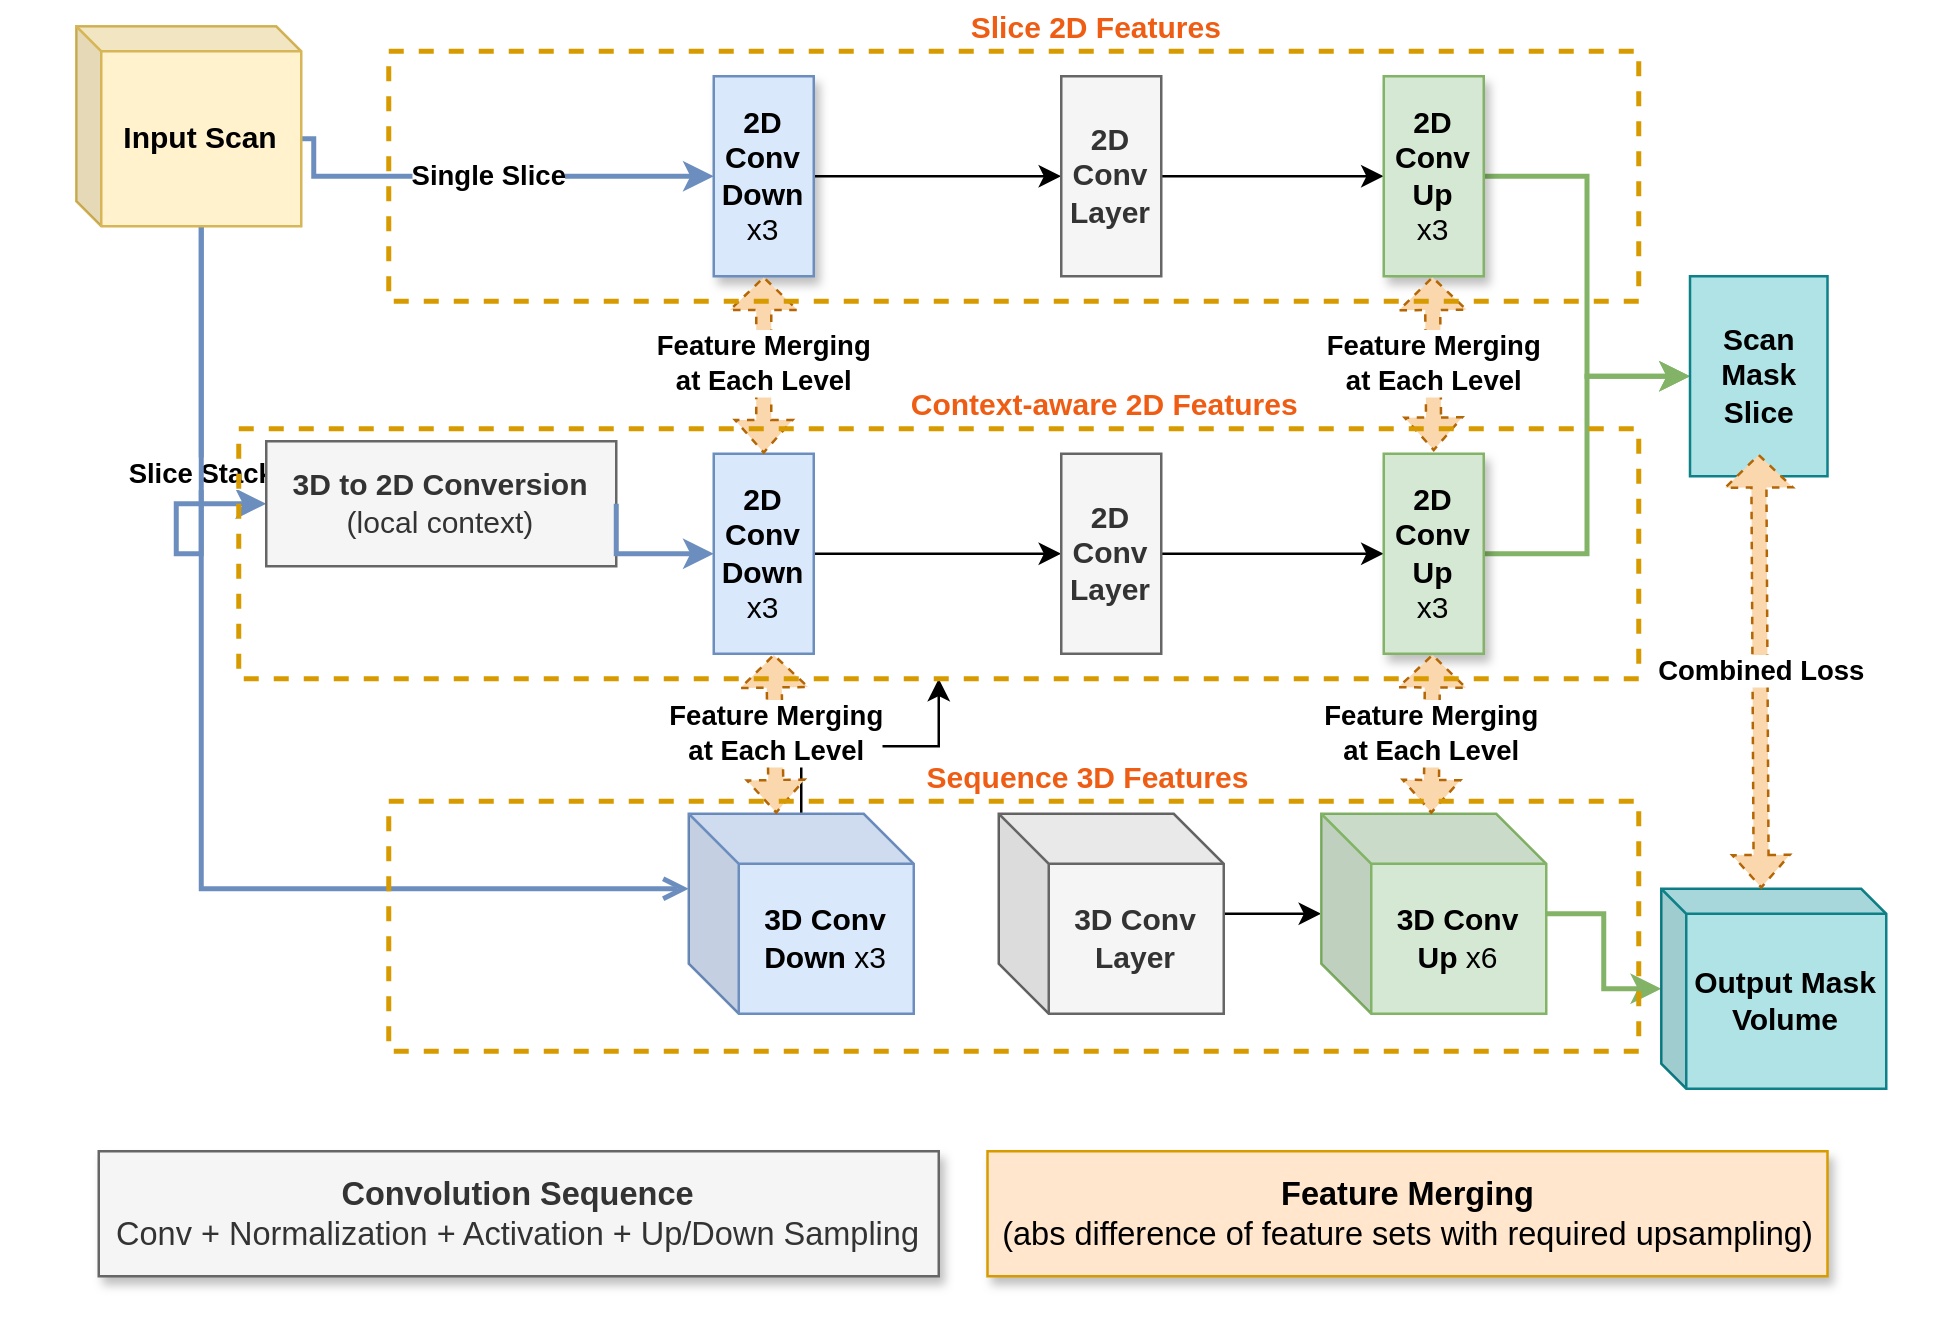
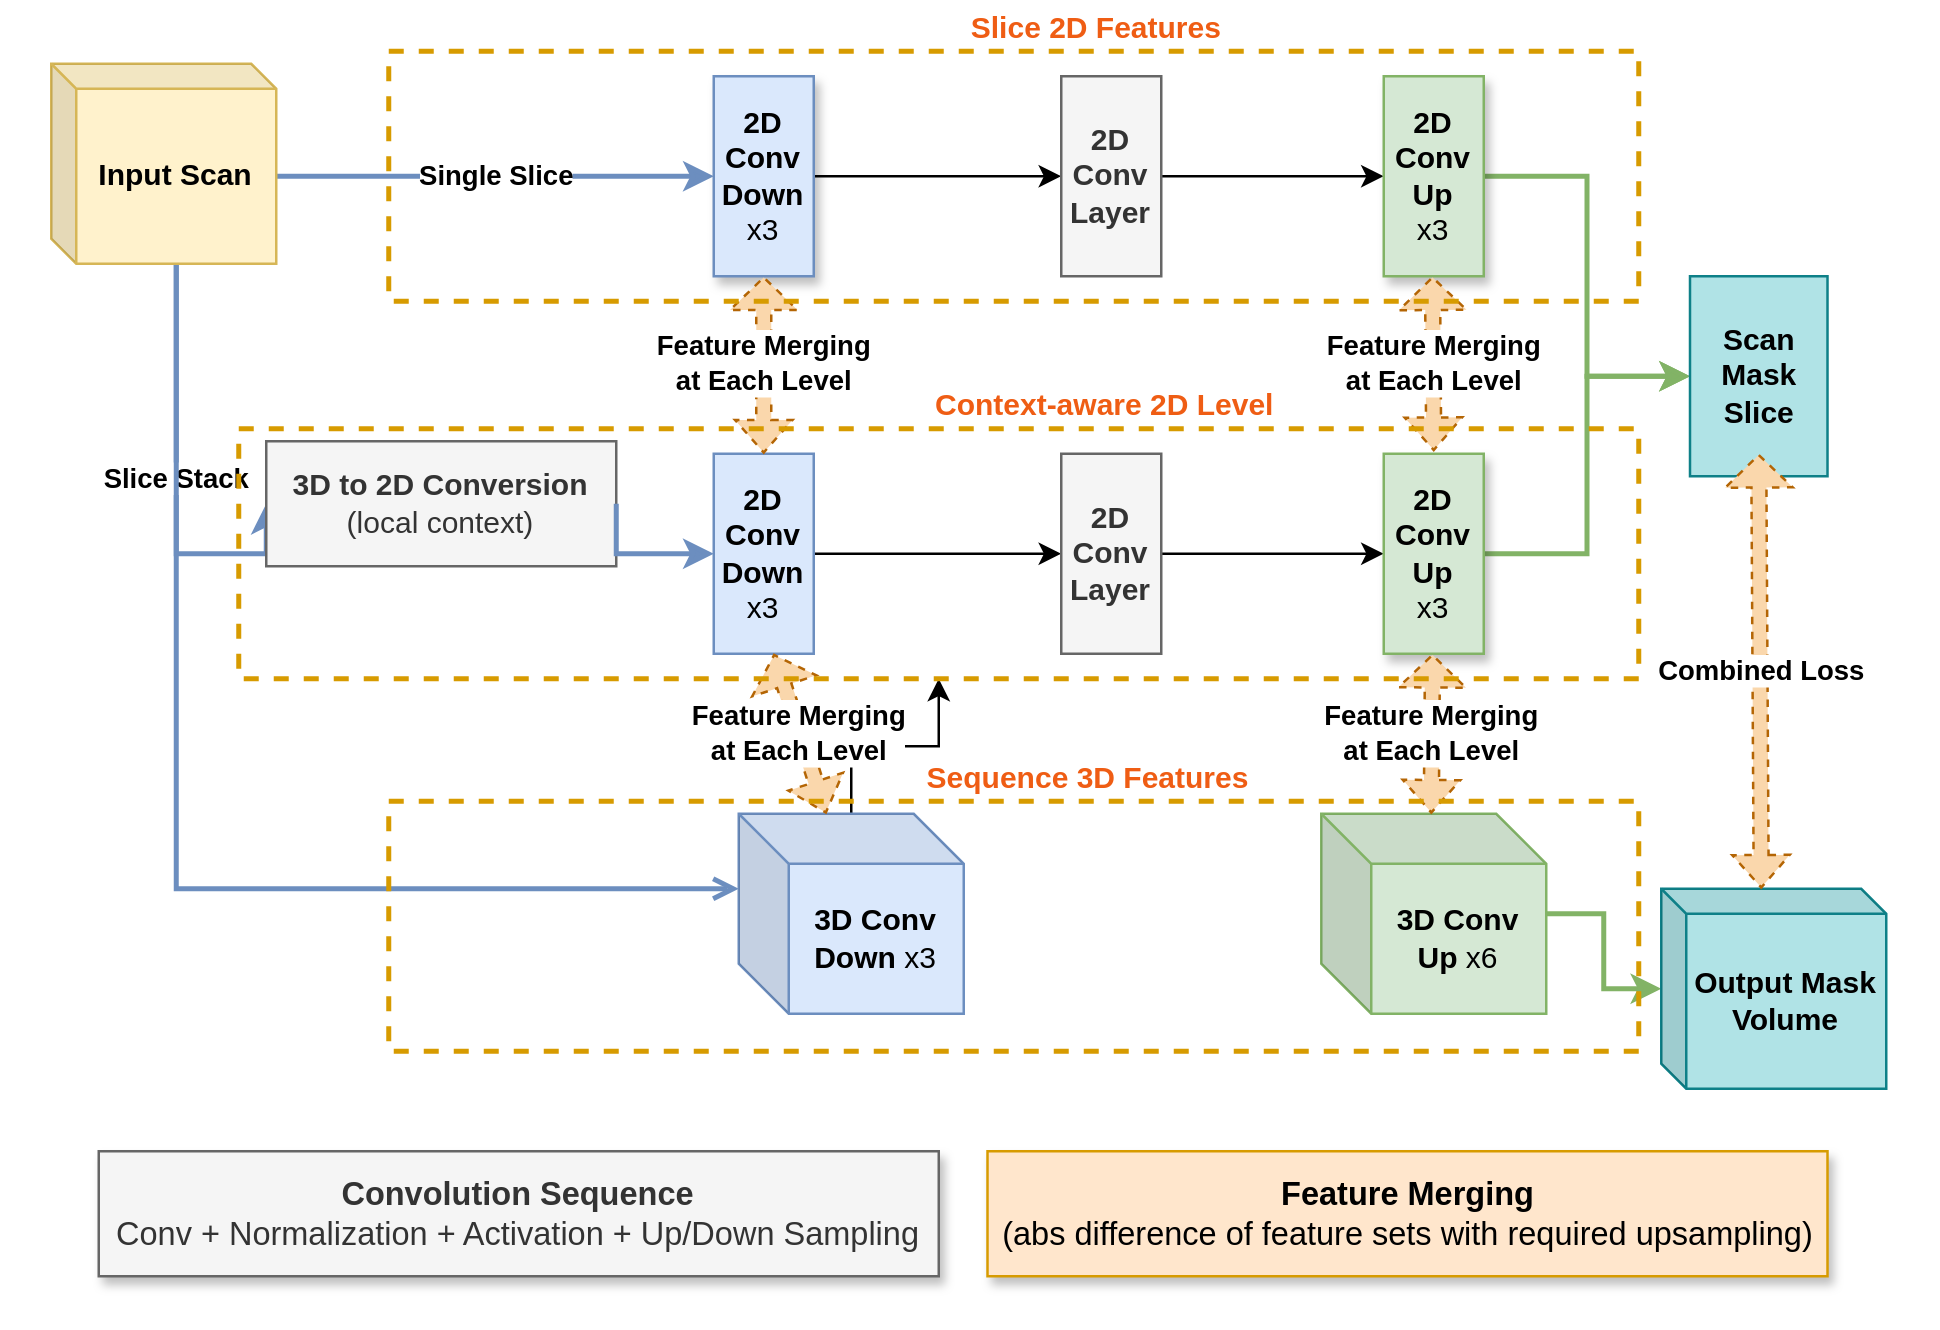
(189, 126) -> (164, 164)
(939, 403) -> (939, 403)
(801, 914) -> (851, 914)
(1111, 914) -> none
(1267, 914) -> none
